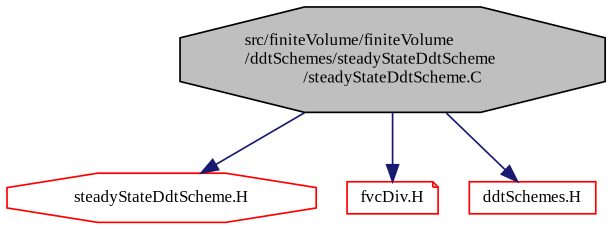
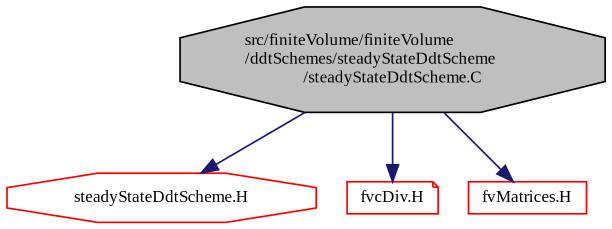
(533, 198) -> (527, 198)
